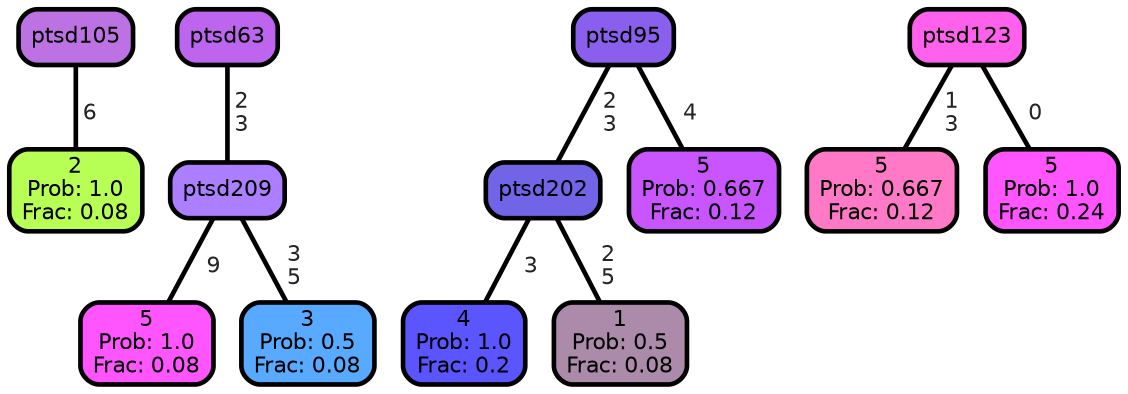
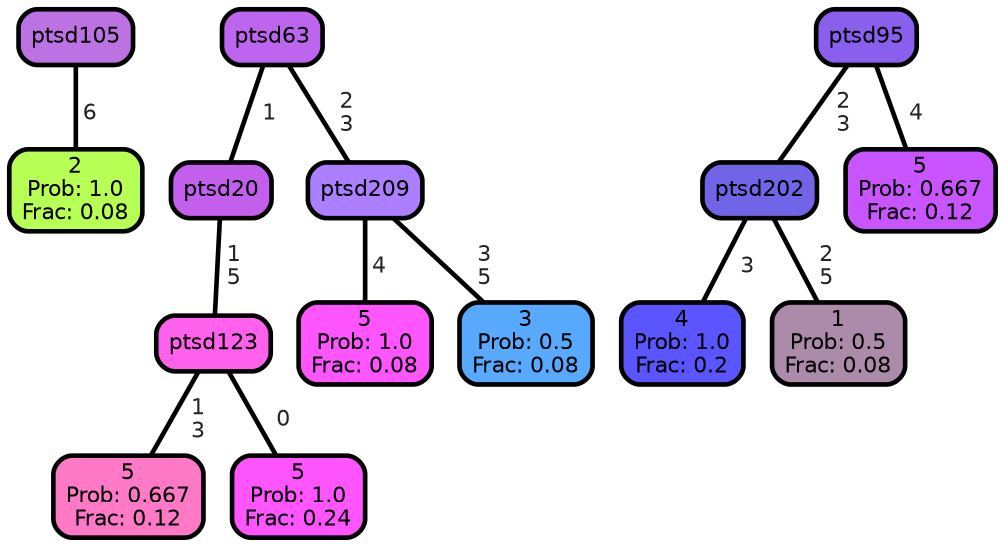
none -> (221, 190)
(210, 267) -> (376, 267)
